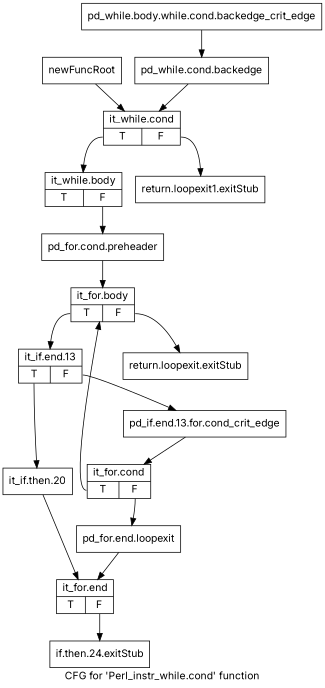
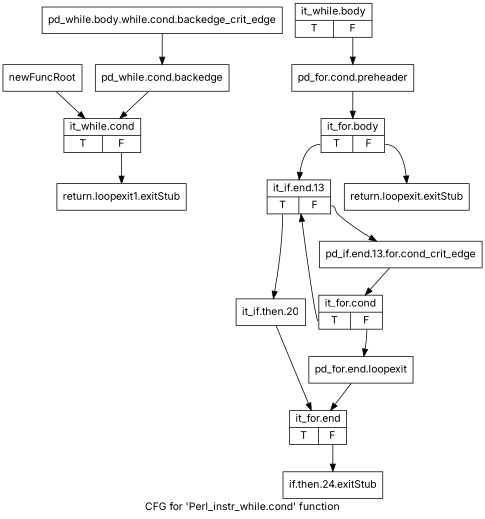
(88, 147) -> none
(85, 410) -> (309, 271)
